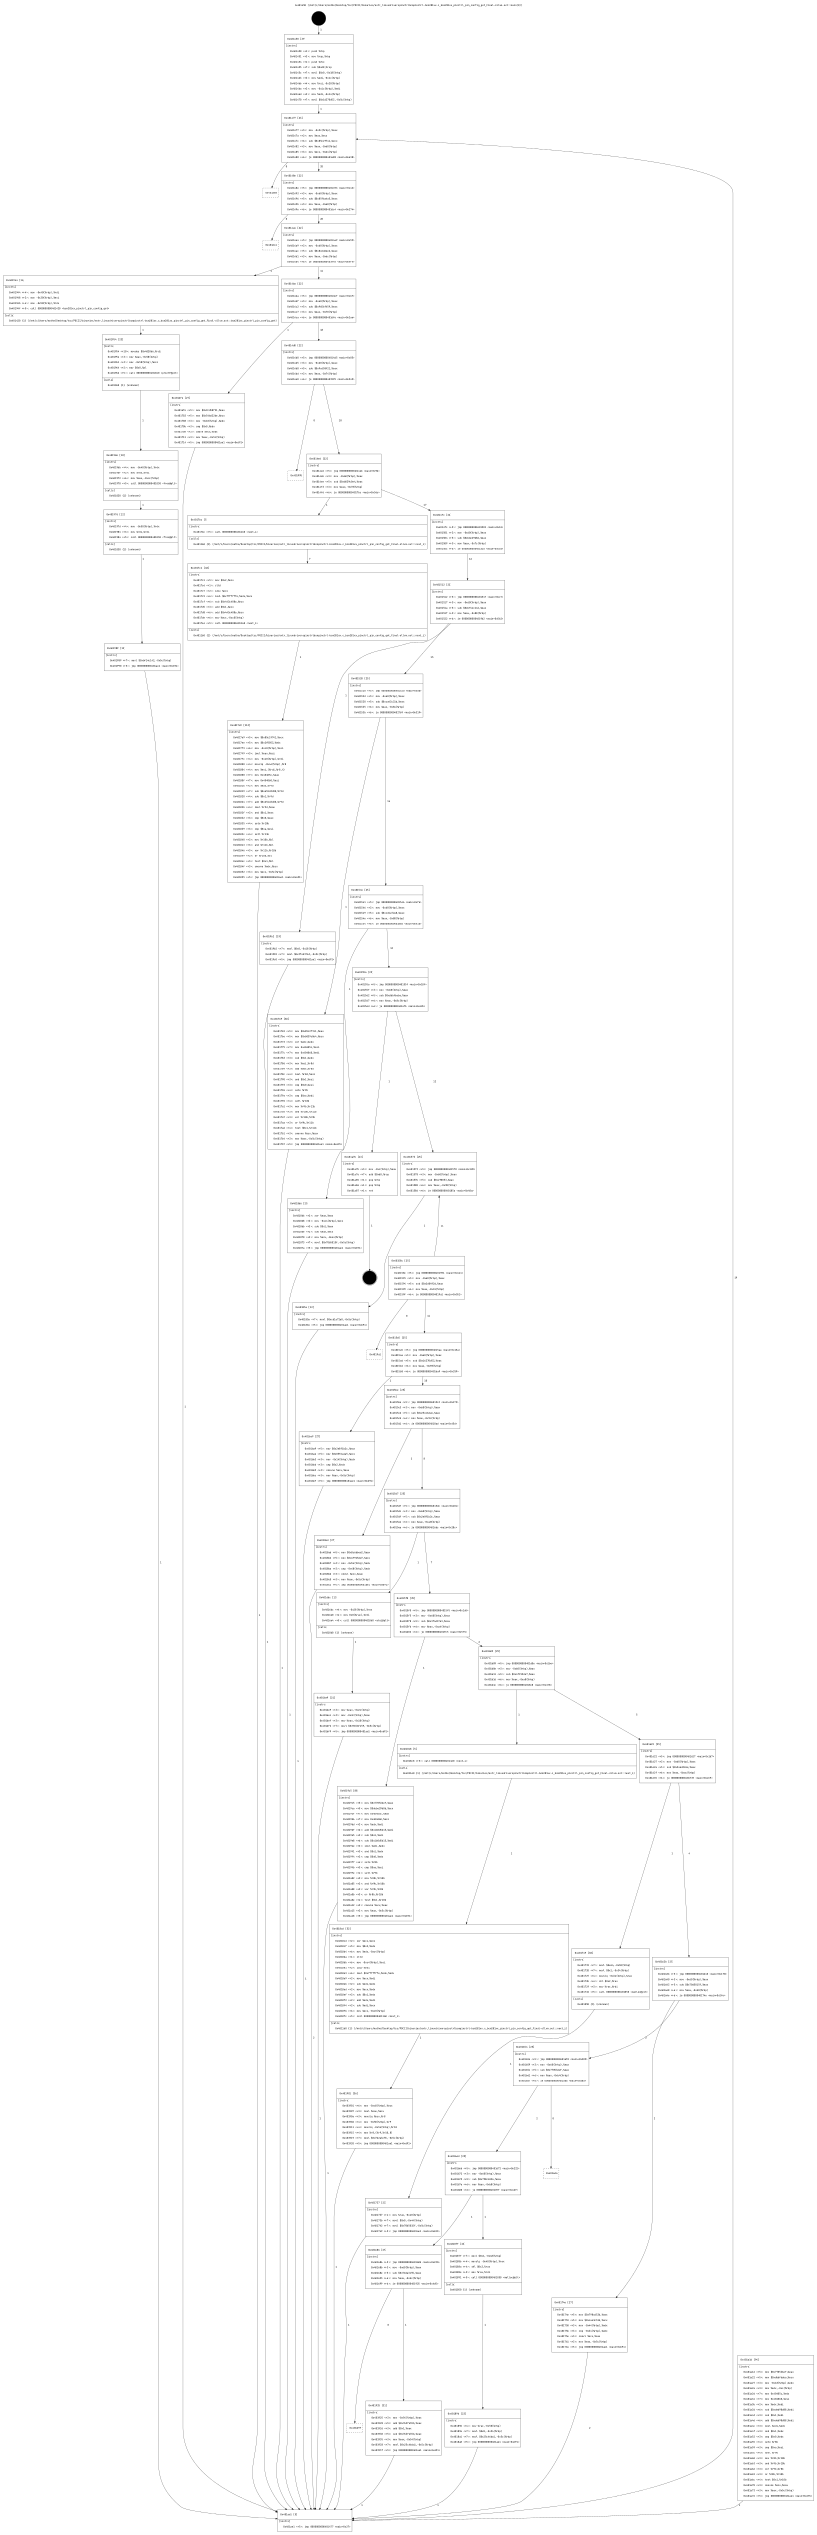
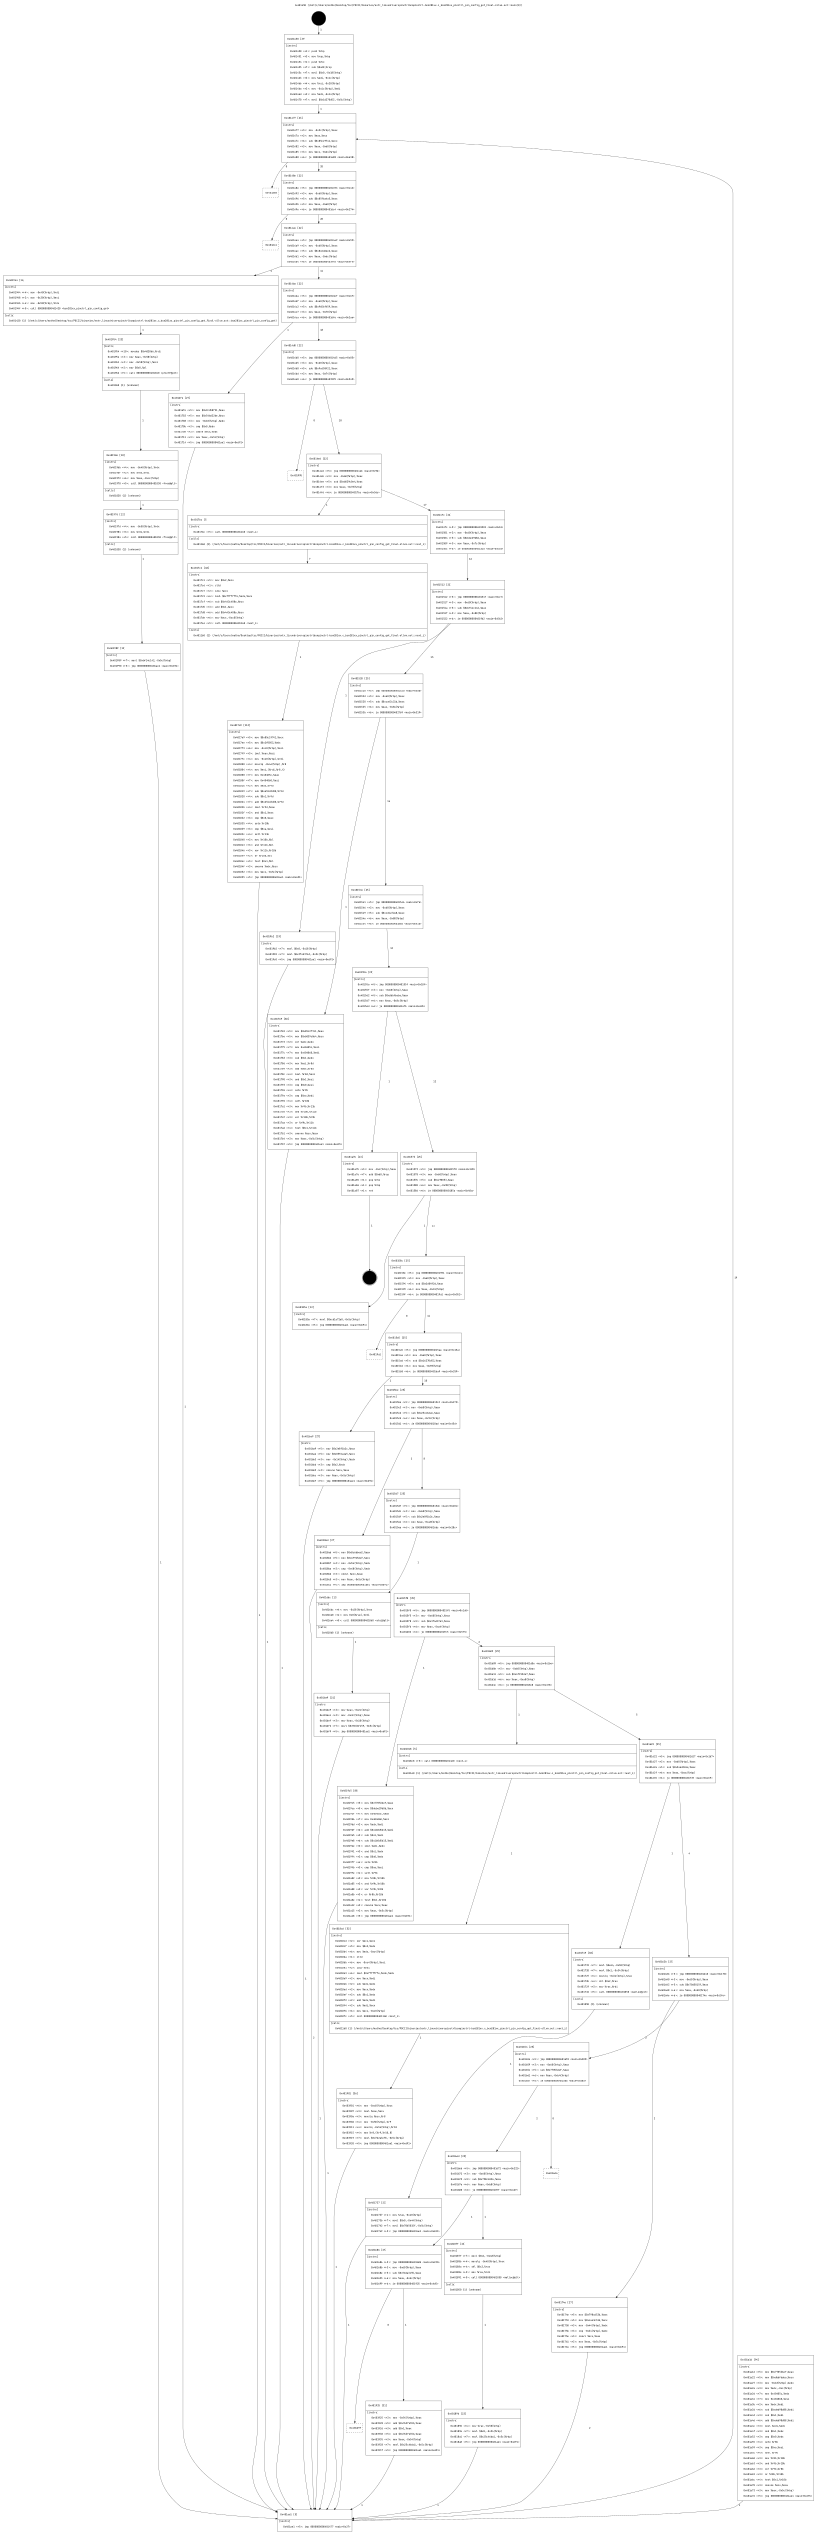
(325, 1226) -> none
(438, 1227) -> (427, 1225)
(427, 1562) -> none
(296, 1917) -> none
